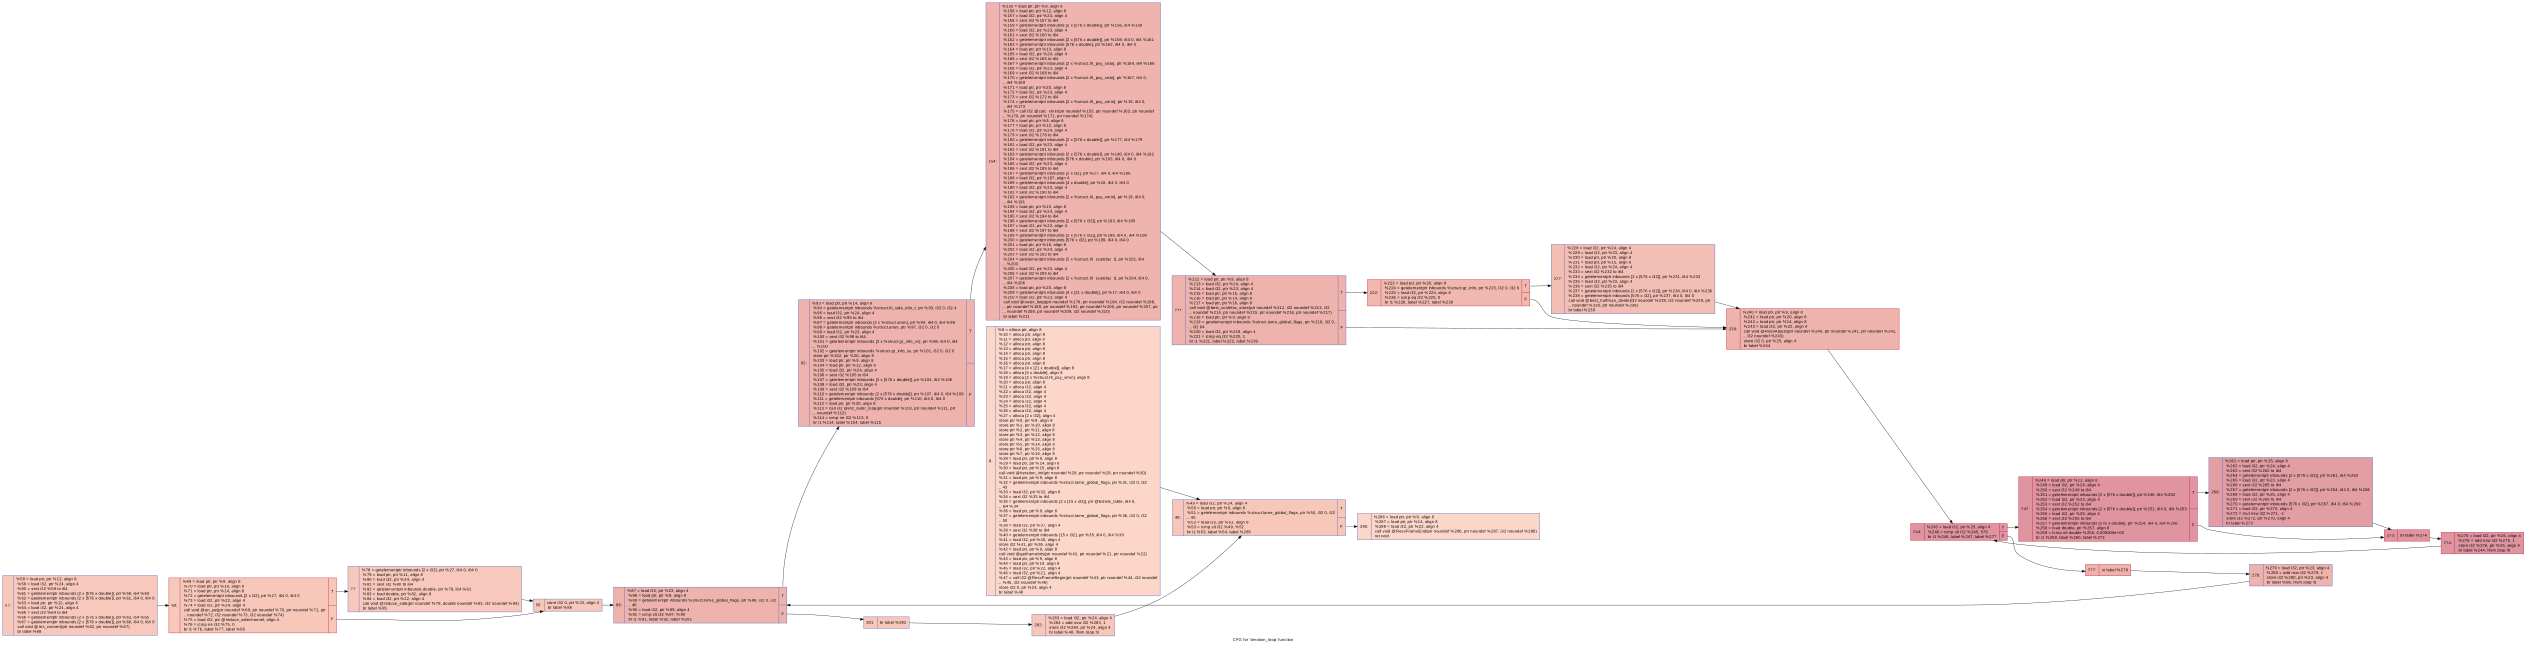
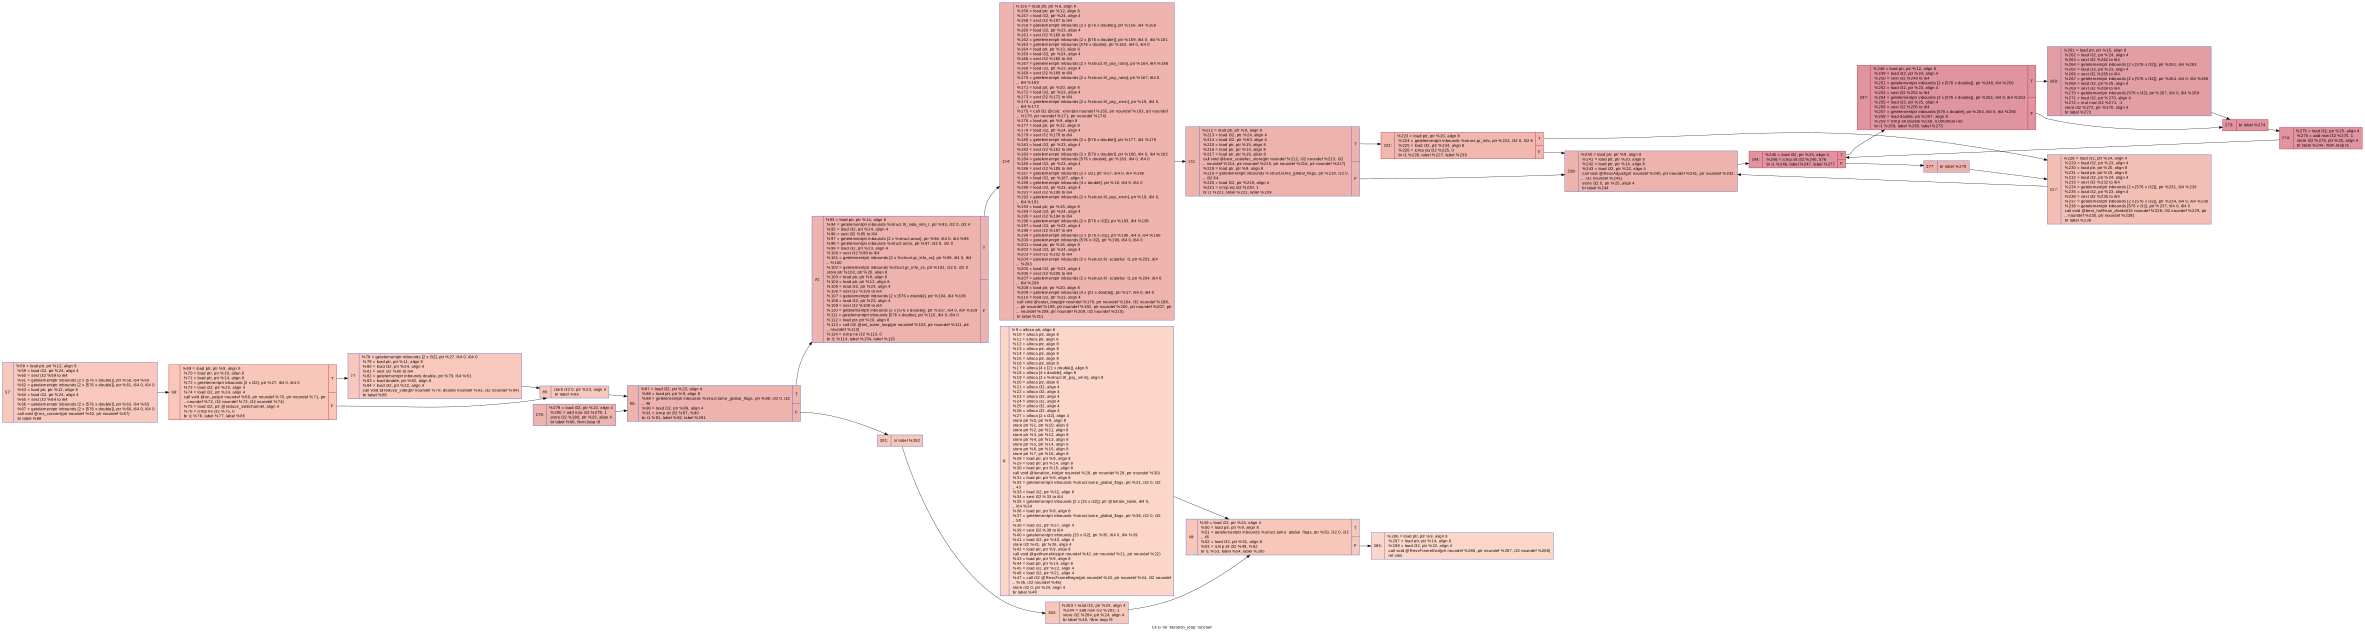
(1221, 289) -> (1235, 140)
(1813, 329) -> (1651, 171)
(2108, 570) -> (1946, 167)
(2189, 572) -> (2007, 174)
